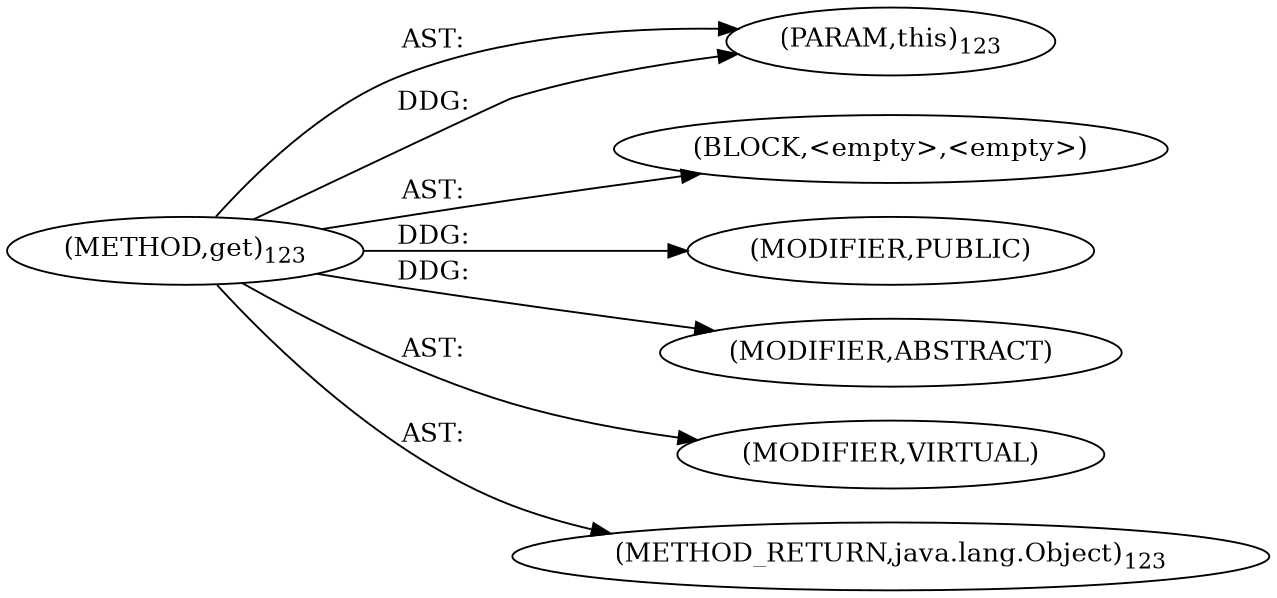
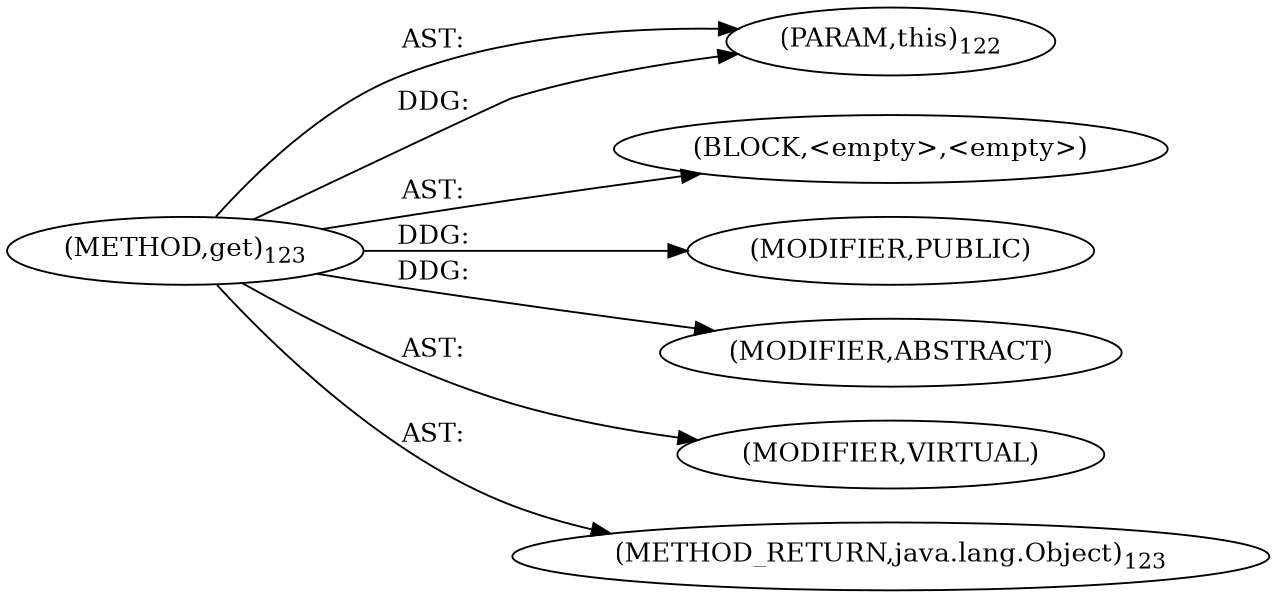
(980, 39) -> (980, 39)
